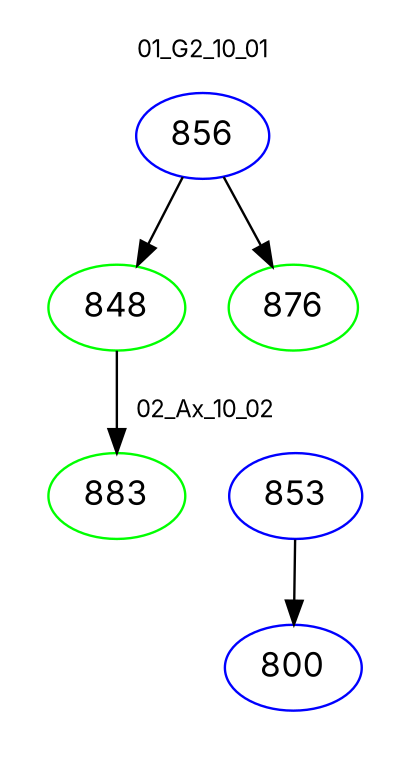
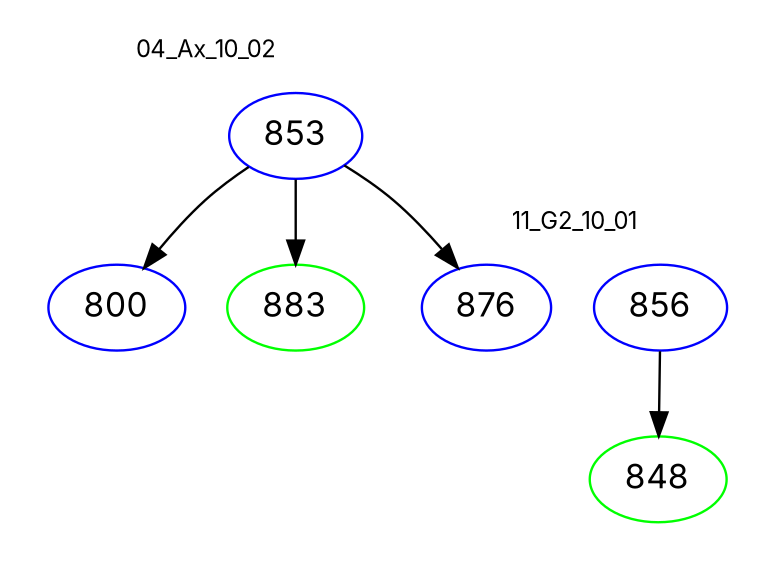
(203, 51) -> (575, 223)
(242, 211) -> (418, 223)
(293, 308) -> (486, 308)
(117, 403) -> (296, 210)
(205, 411) -> (206, 51)
